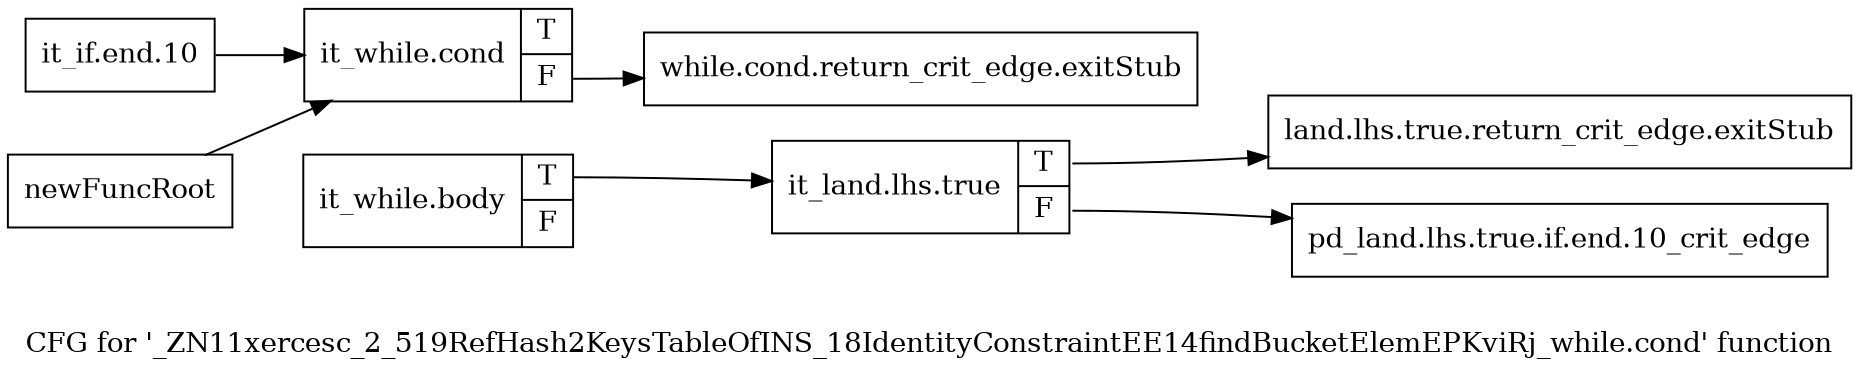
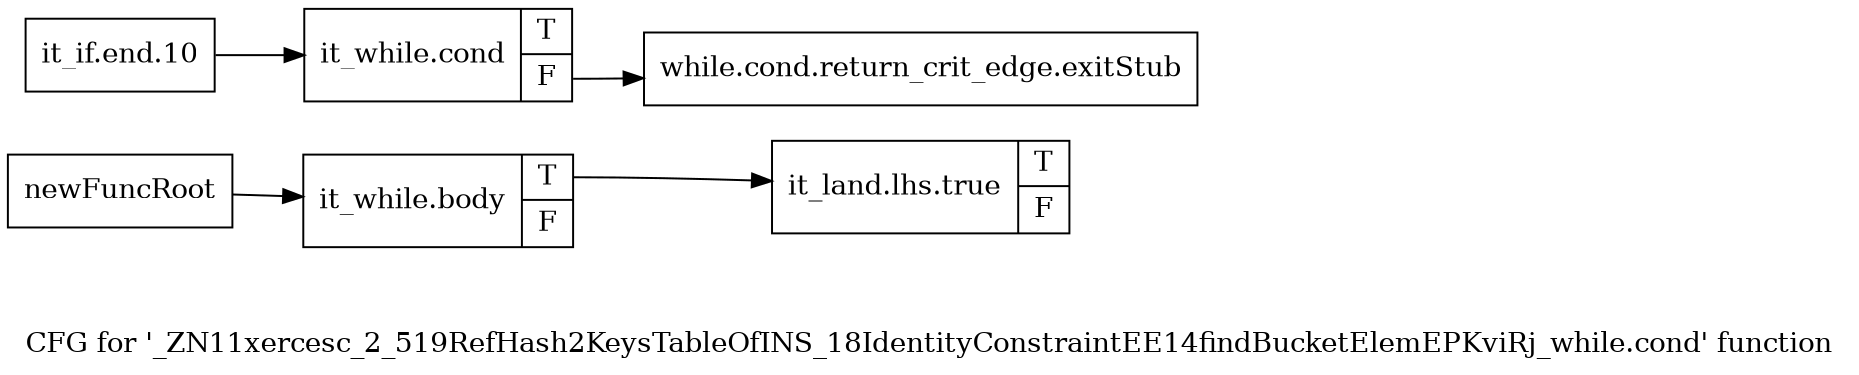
(259, 132) -> (258, 195)
(1560, 132) -> none
(1560, 240) -> none
